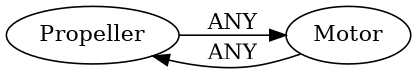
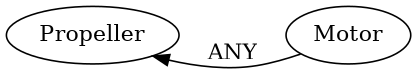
(224, 35) -> none
